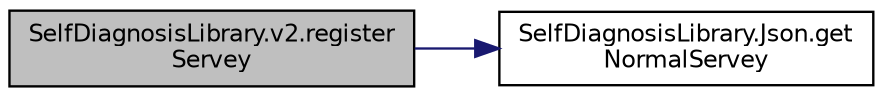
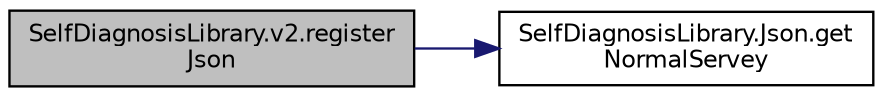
(212, 49) -> (212, 49)
